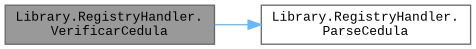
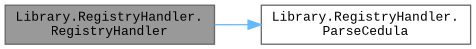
(110, 25) -> (110, 25)
